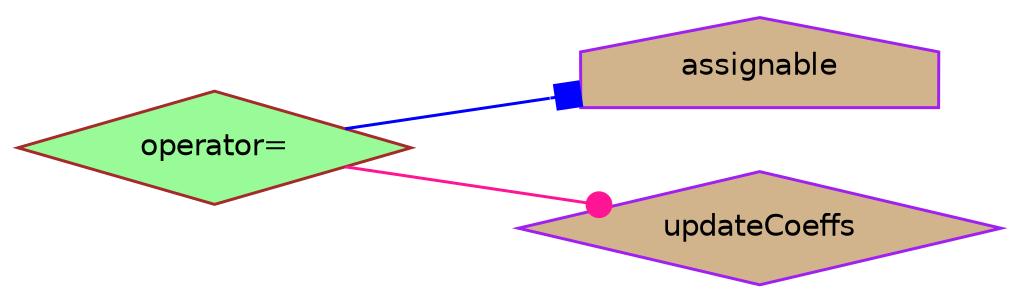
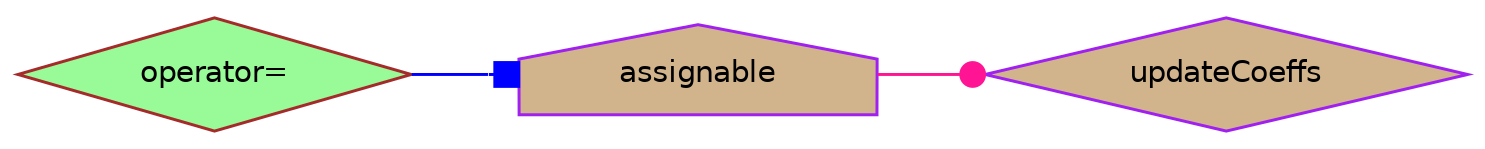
(466, 185) -> (919, 74)
